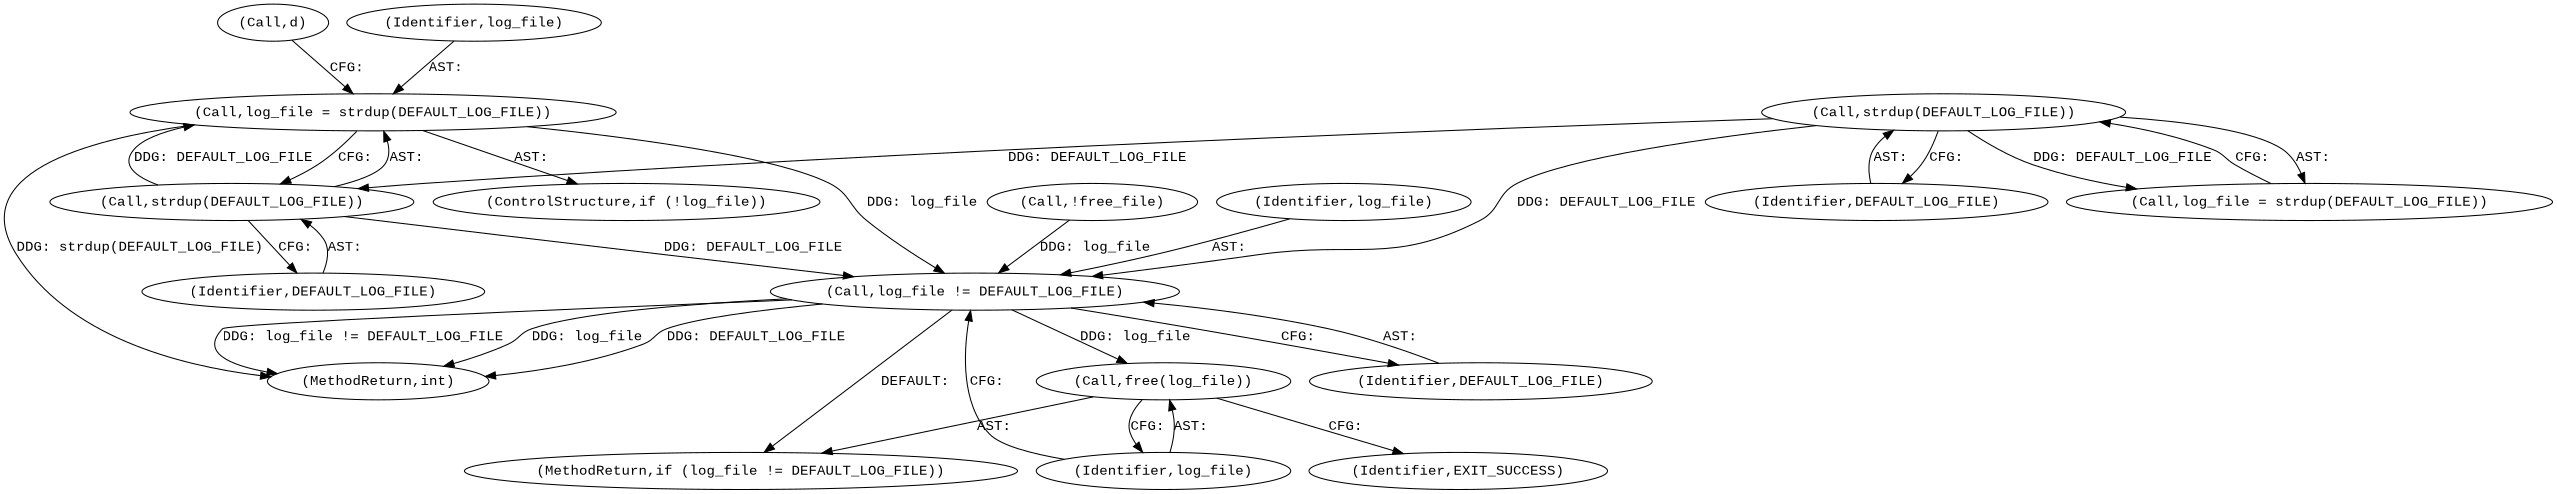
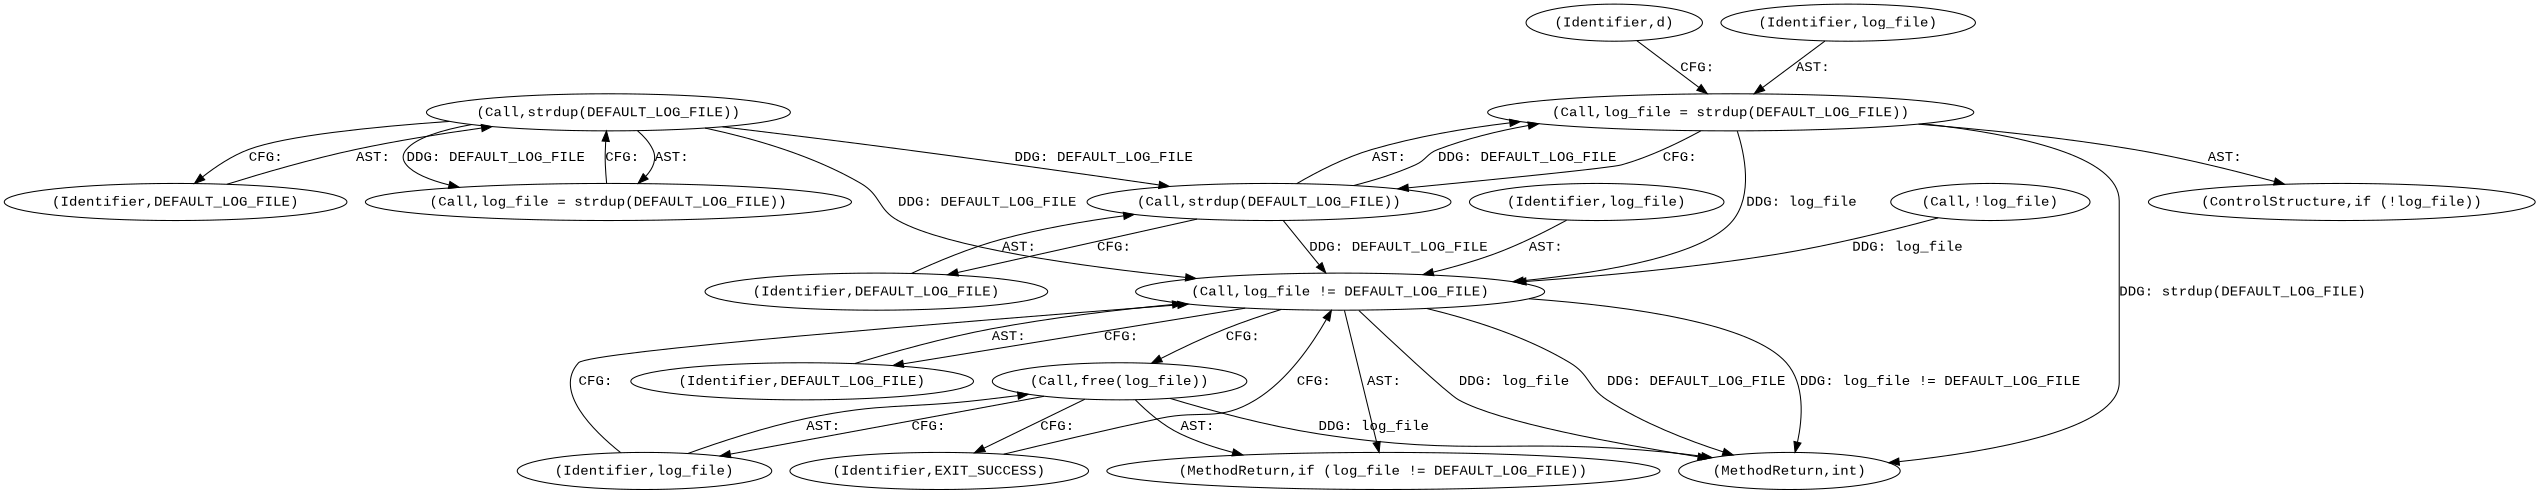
(273, 23) -> (1614, 23)
(1092, 202) -> (1990, 202)
(1136, 336) -> (1247, 336)
(920, 381) -> (1389, 381)
none -> (1183, 415)
none -> (1434, 445)
